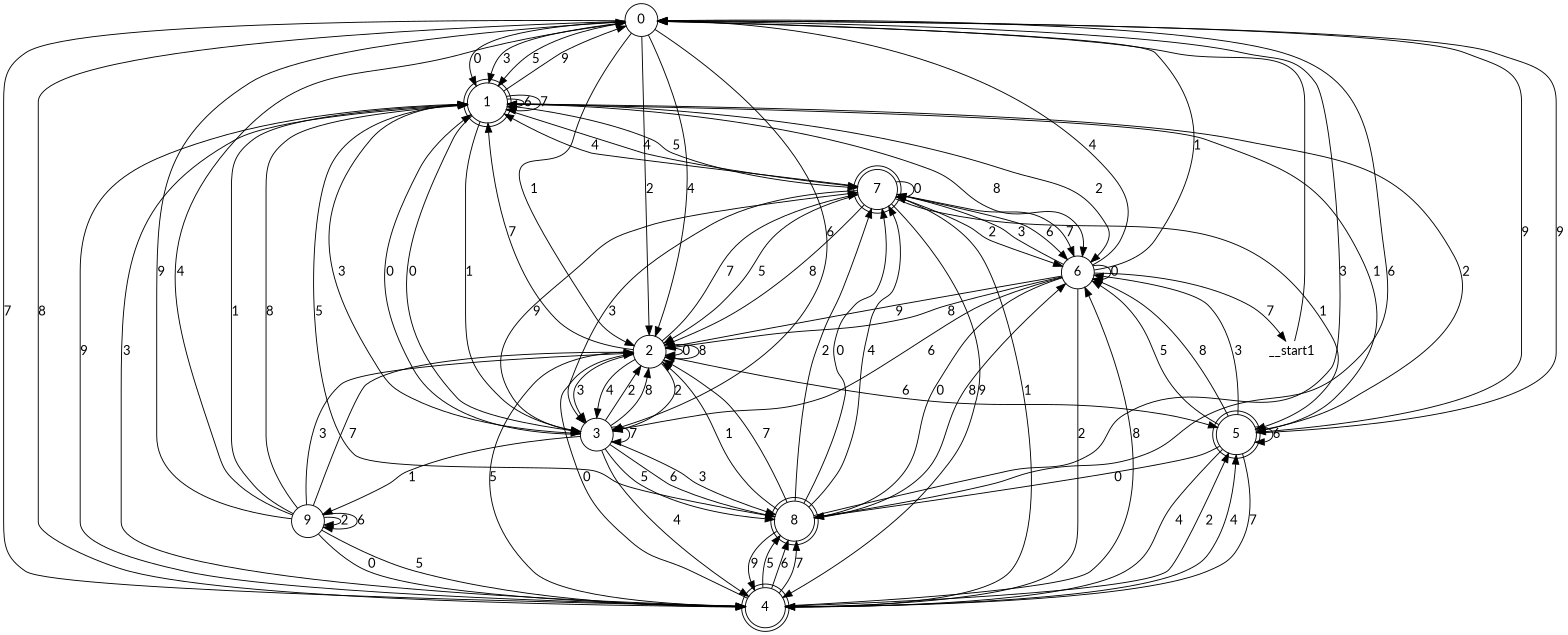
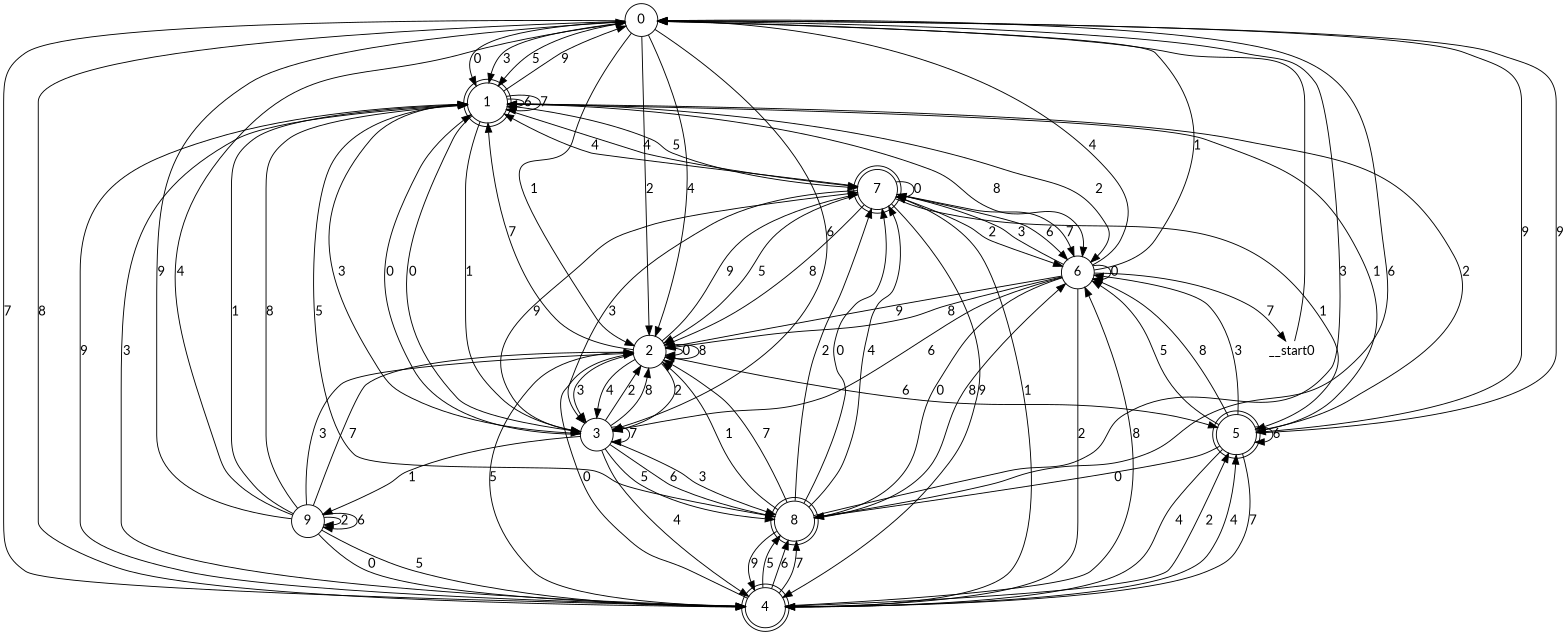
(730, 272) -> (730, 272)
(1292, 352) -> (1292, 352)
